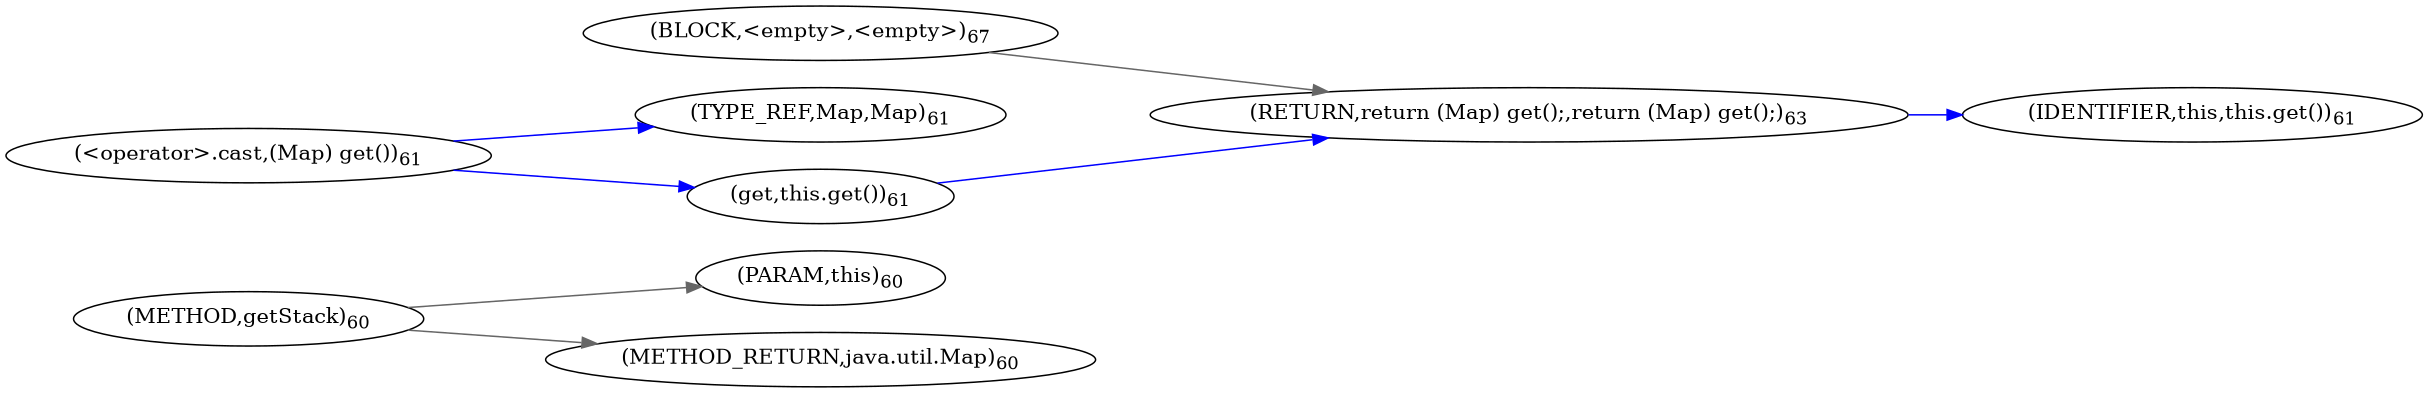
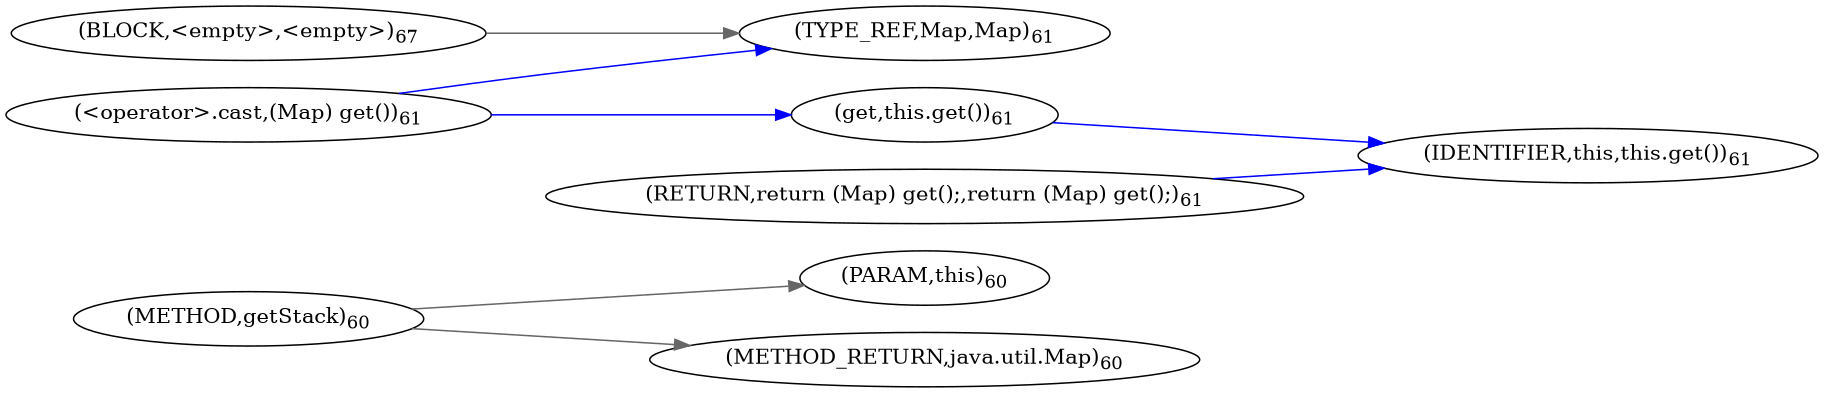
(1151, 71) -> (605, 33)
(1797, 113) -> (1192, 194)
(1125, 161) -> (1211, 132)
